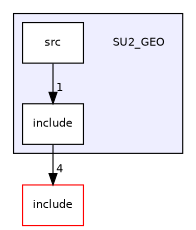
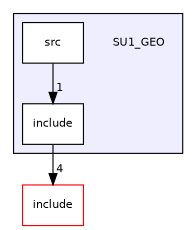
(139, 43) -> (139, 43)
